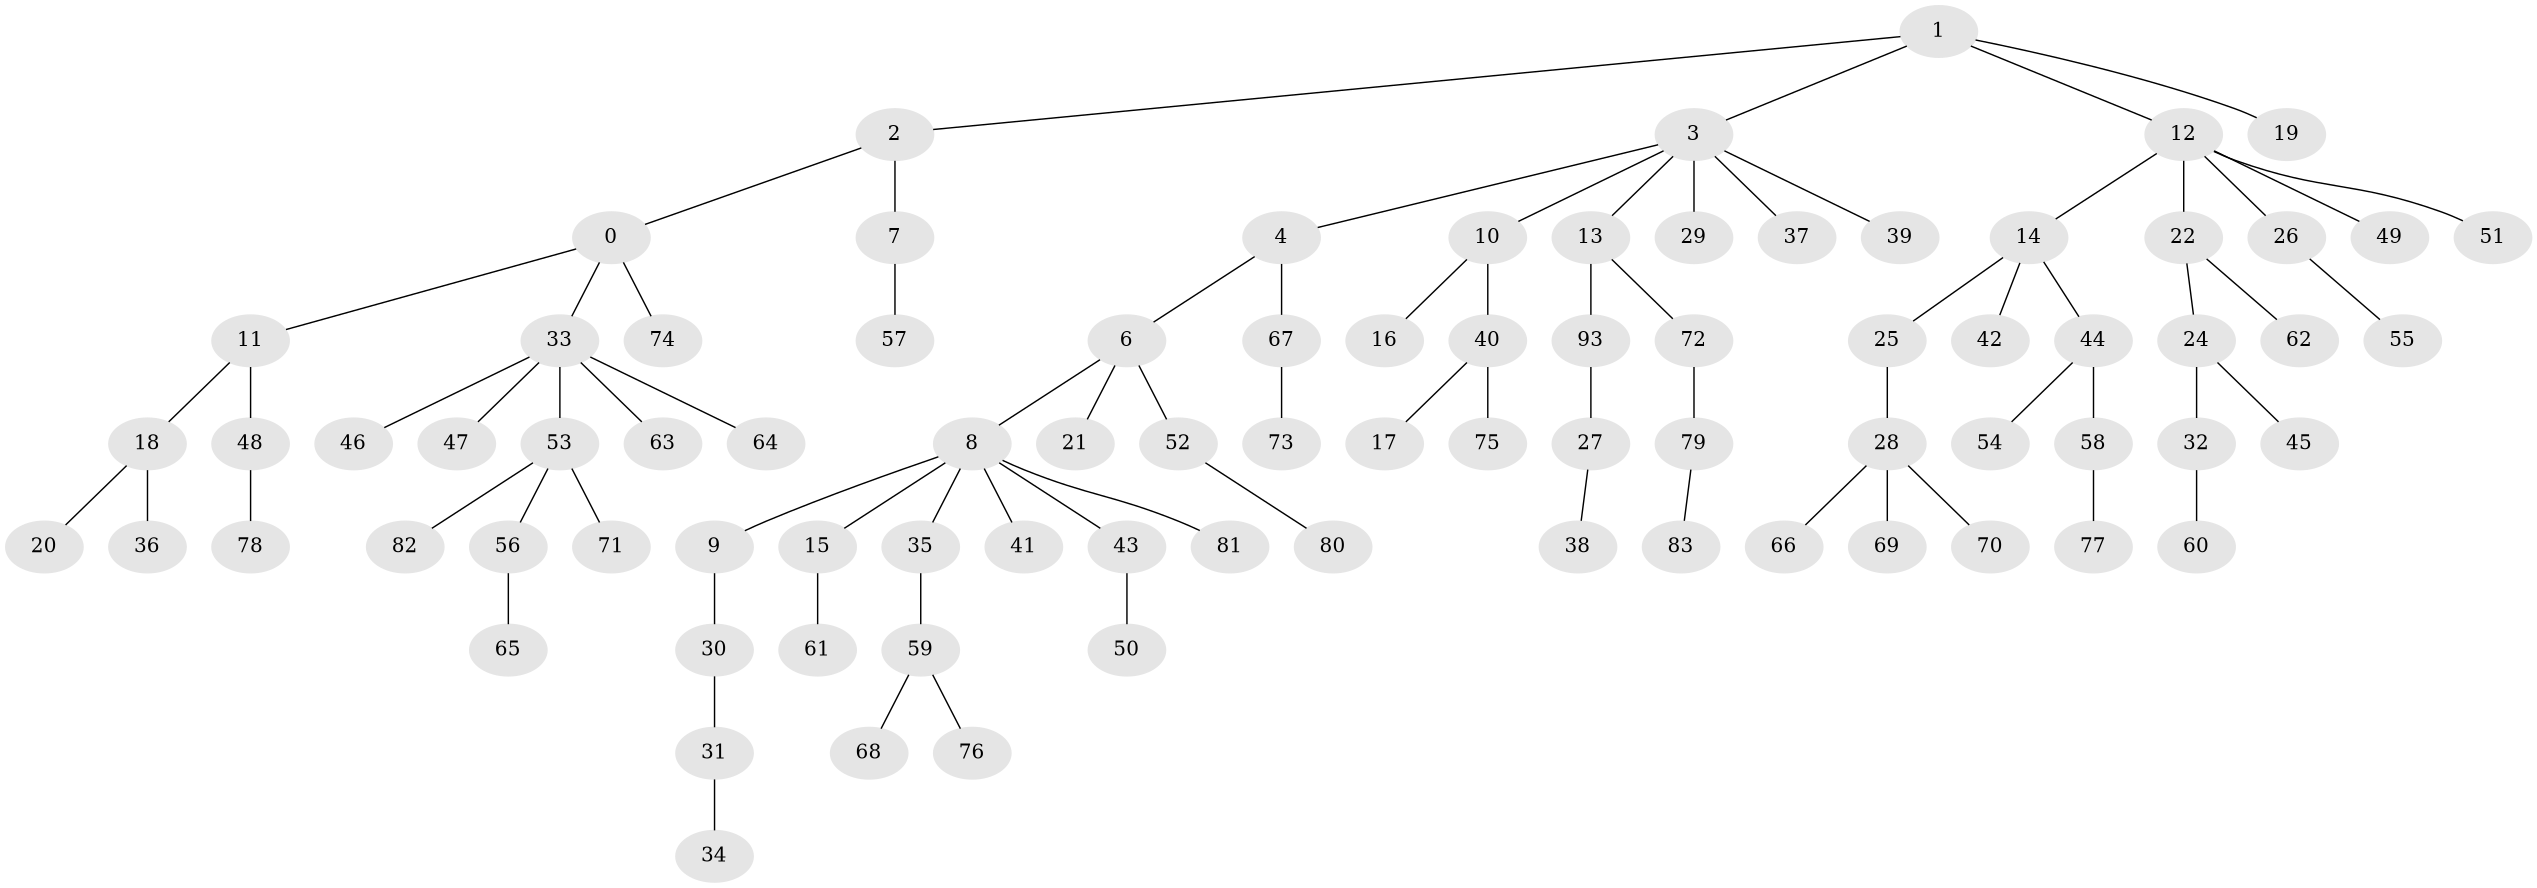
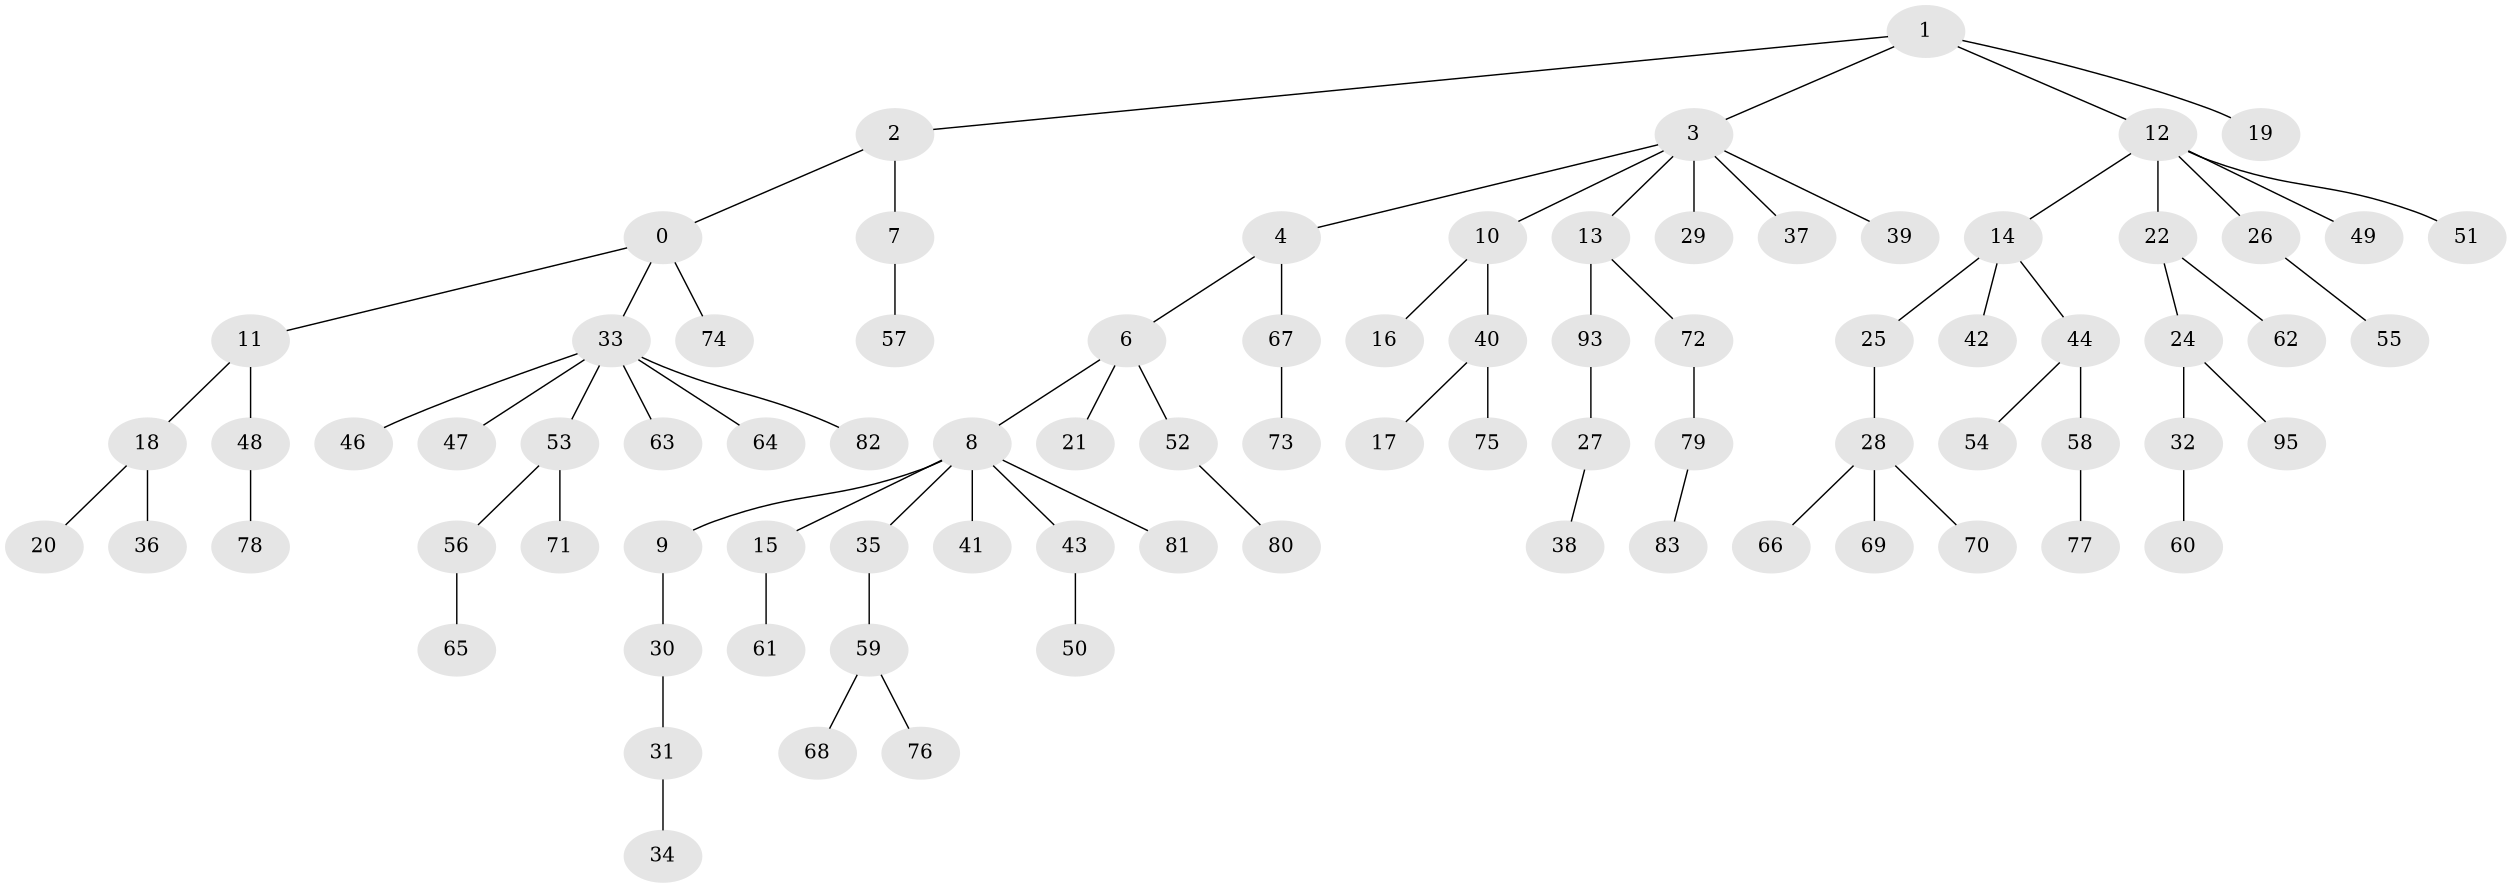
(2300, 444) -> (2287, 444)
(482, 496) -> (740, 392)
